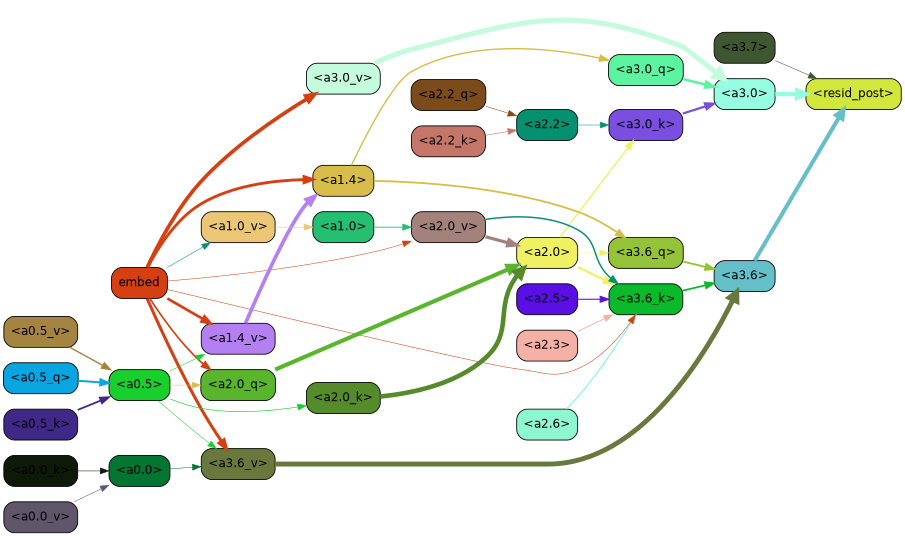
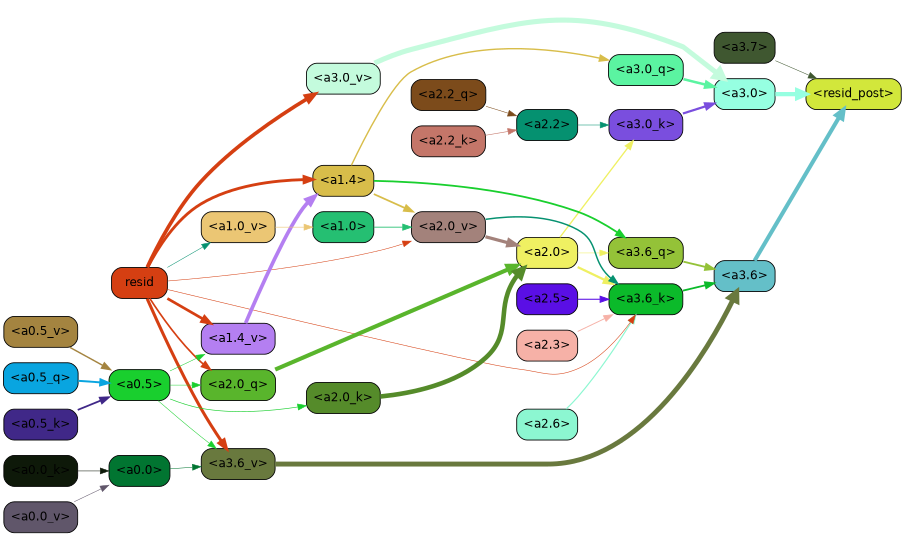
(499, 192) -> (499, 192)
none -> (389, 201)
(139, 283) -> (139, 283)
(181, 385) -> (181, 385)
